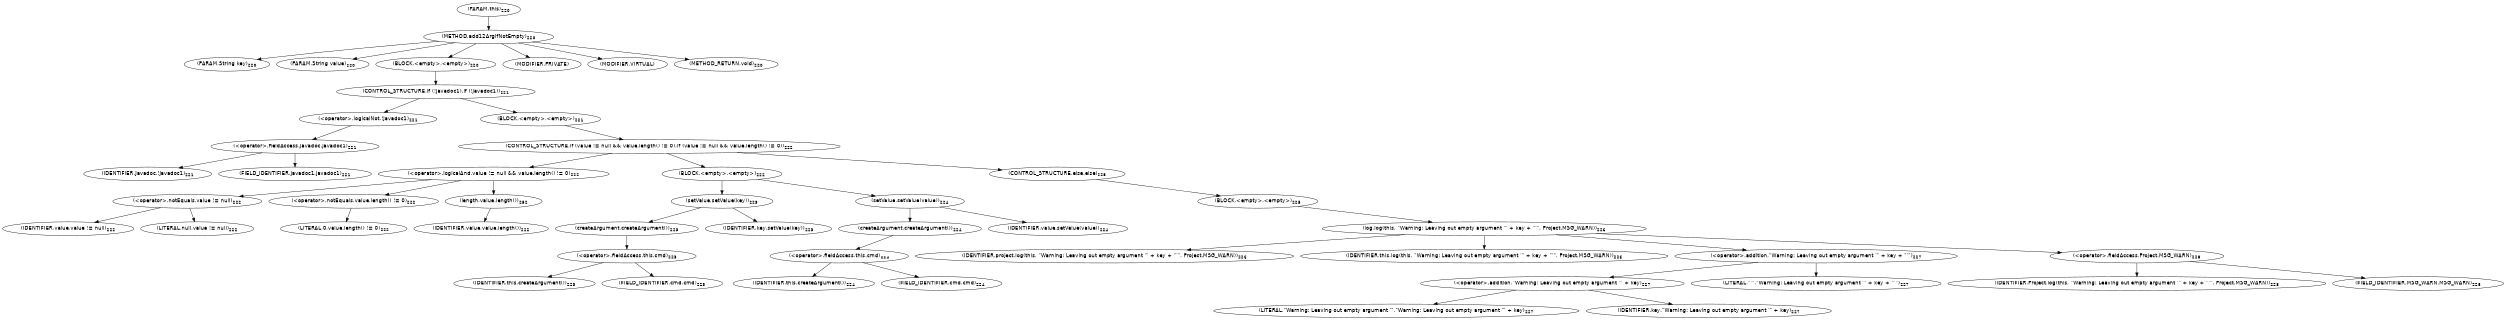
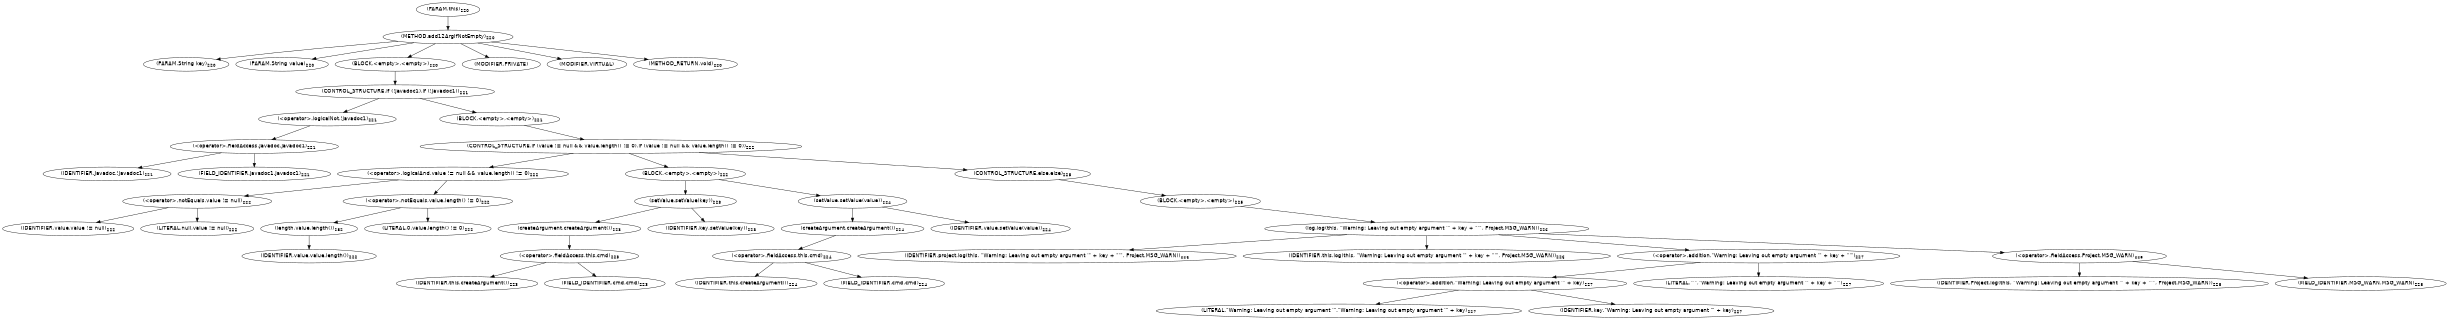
(494, 186) -> (369, 215)
